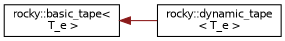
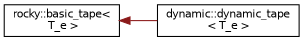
(219, 21) -> (228, 21)
